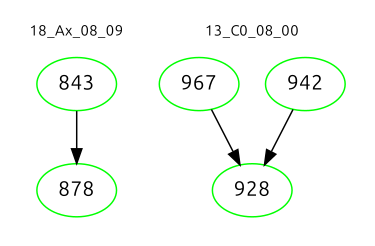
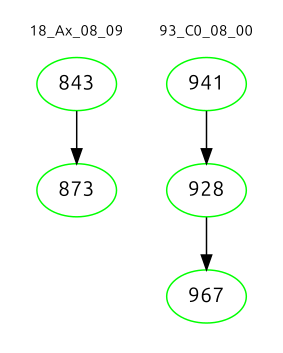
(252, 32) -> (206, 32)
(305, 84) -> (206, 84)
(222, 131) -> (206, 236)
(77, 190) -> (77, 190)
